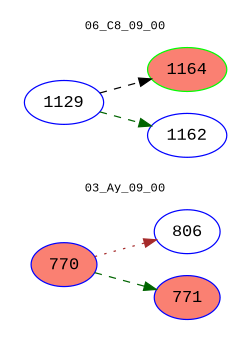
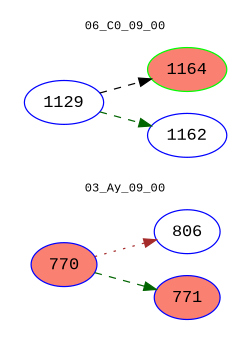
(126, 26) -> (126, 26)
